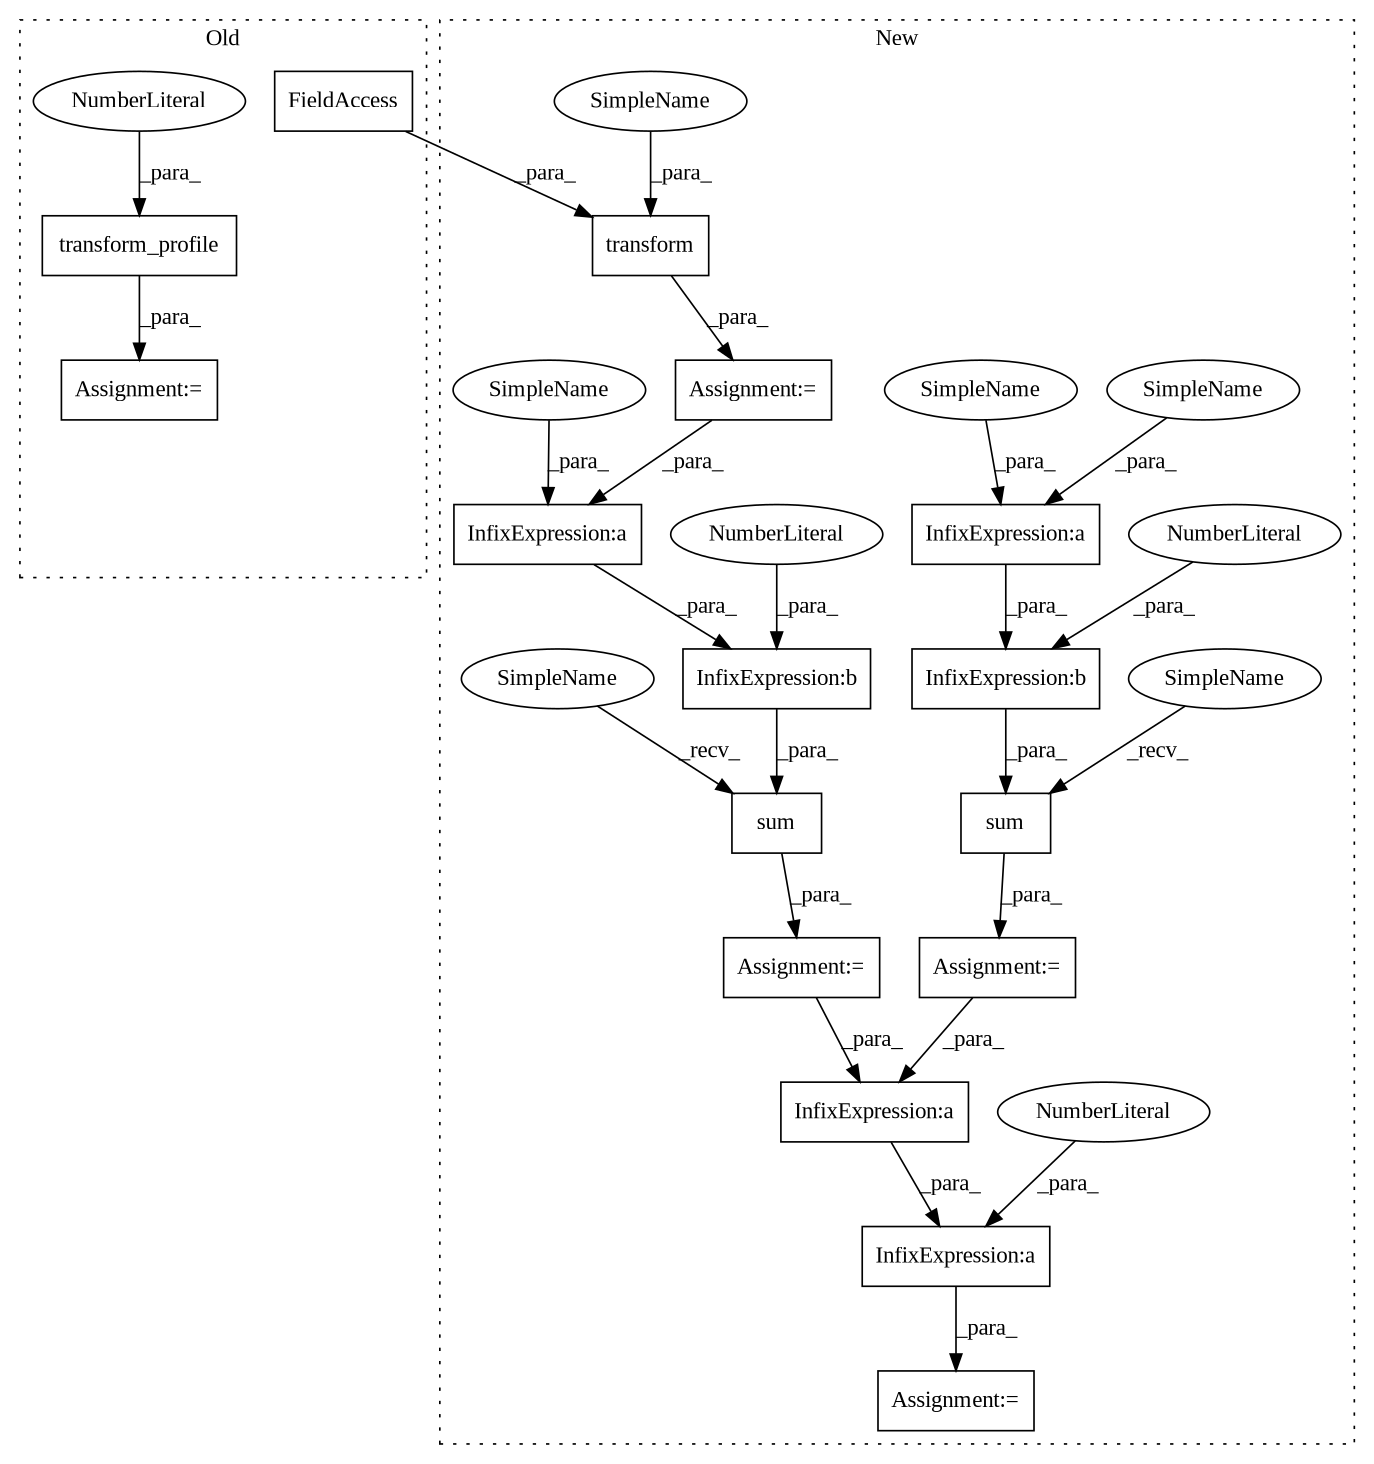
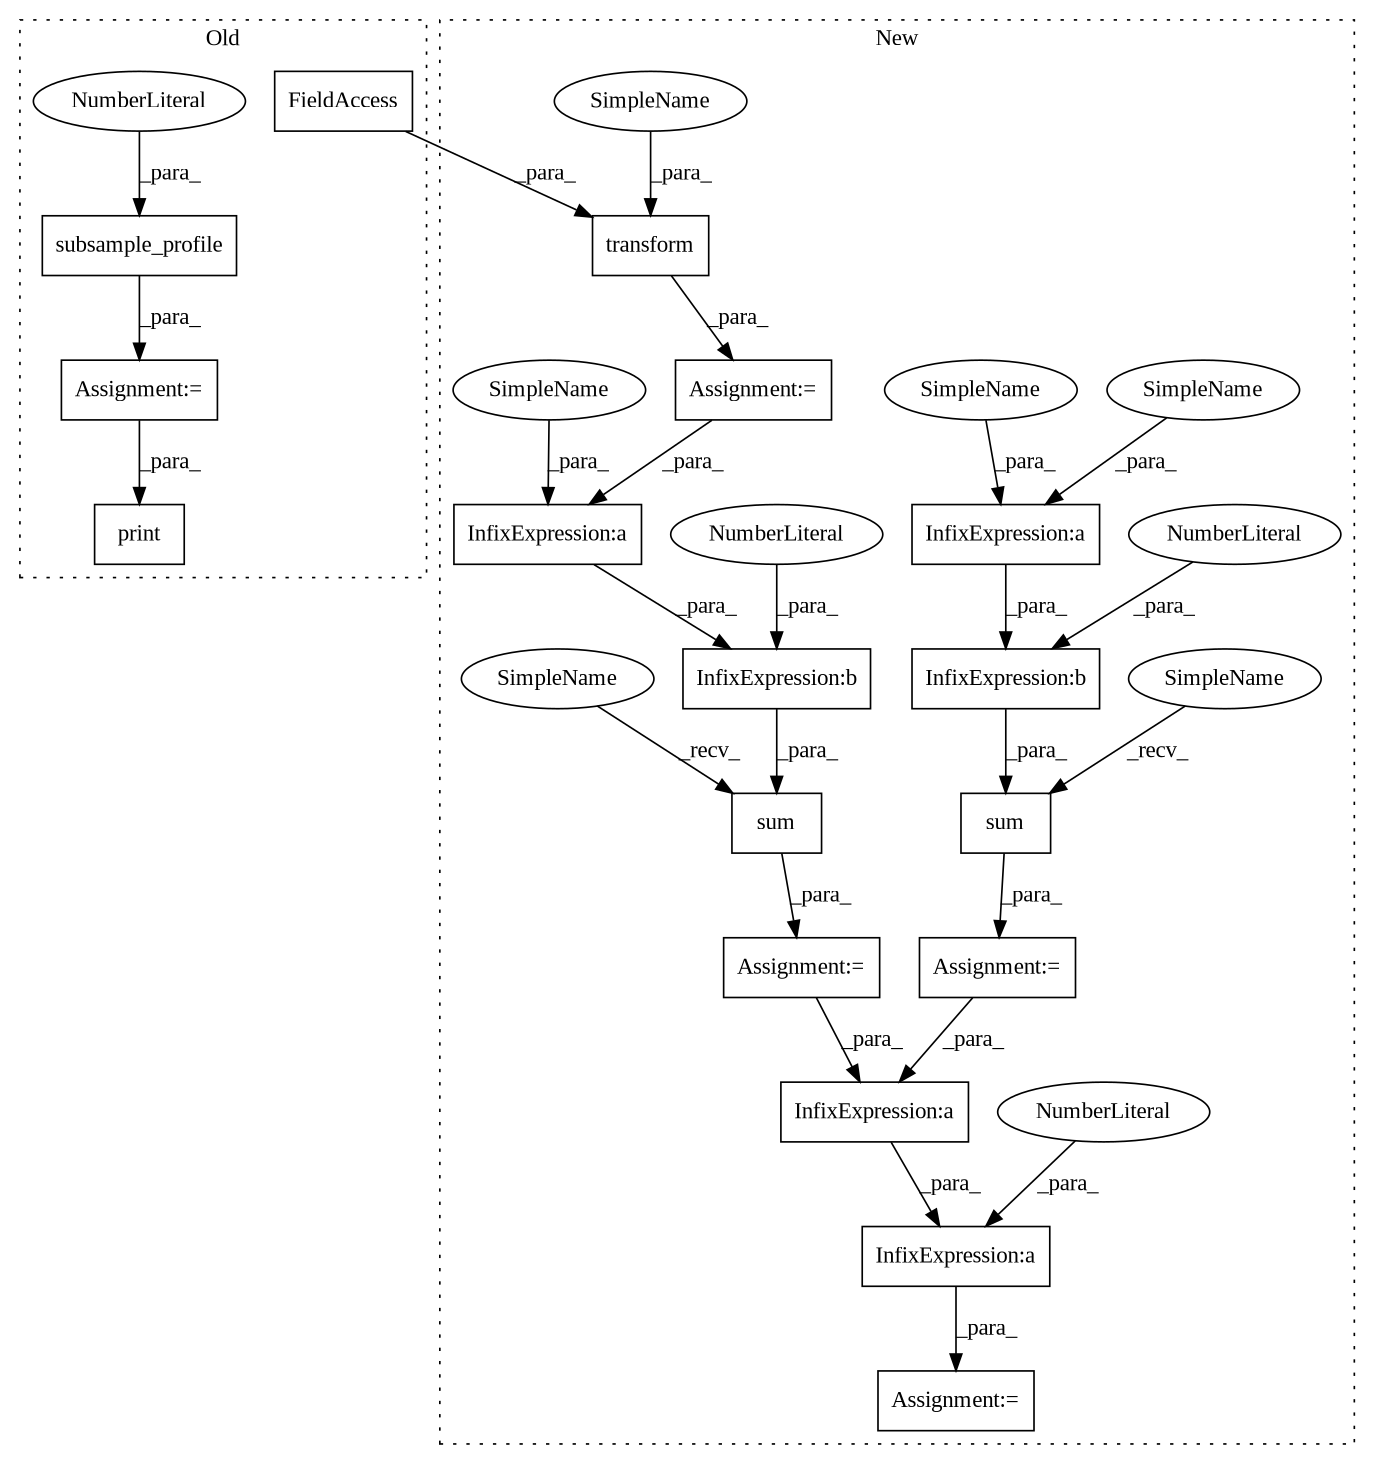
(139, 246) -> (139, 246)
none -> (139, 534)
